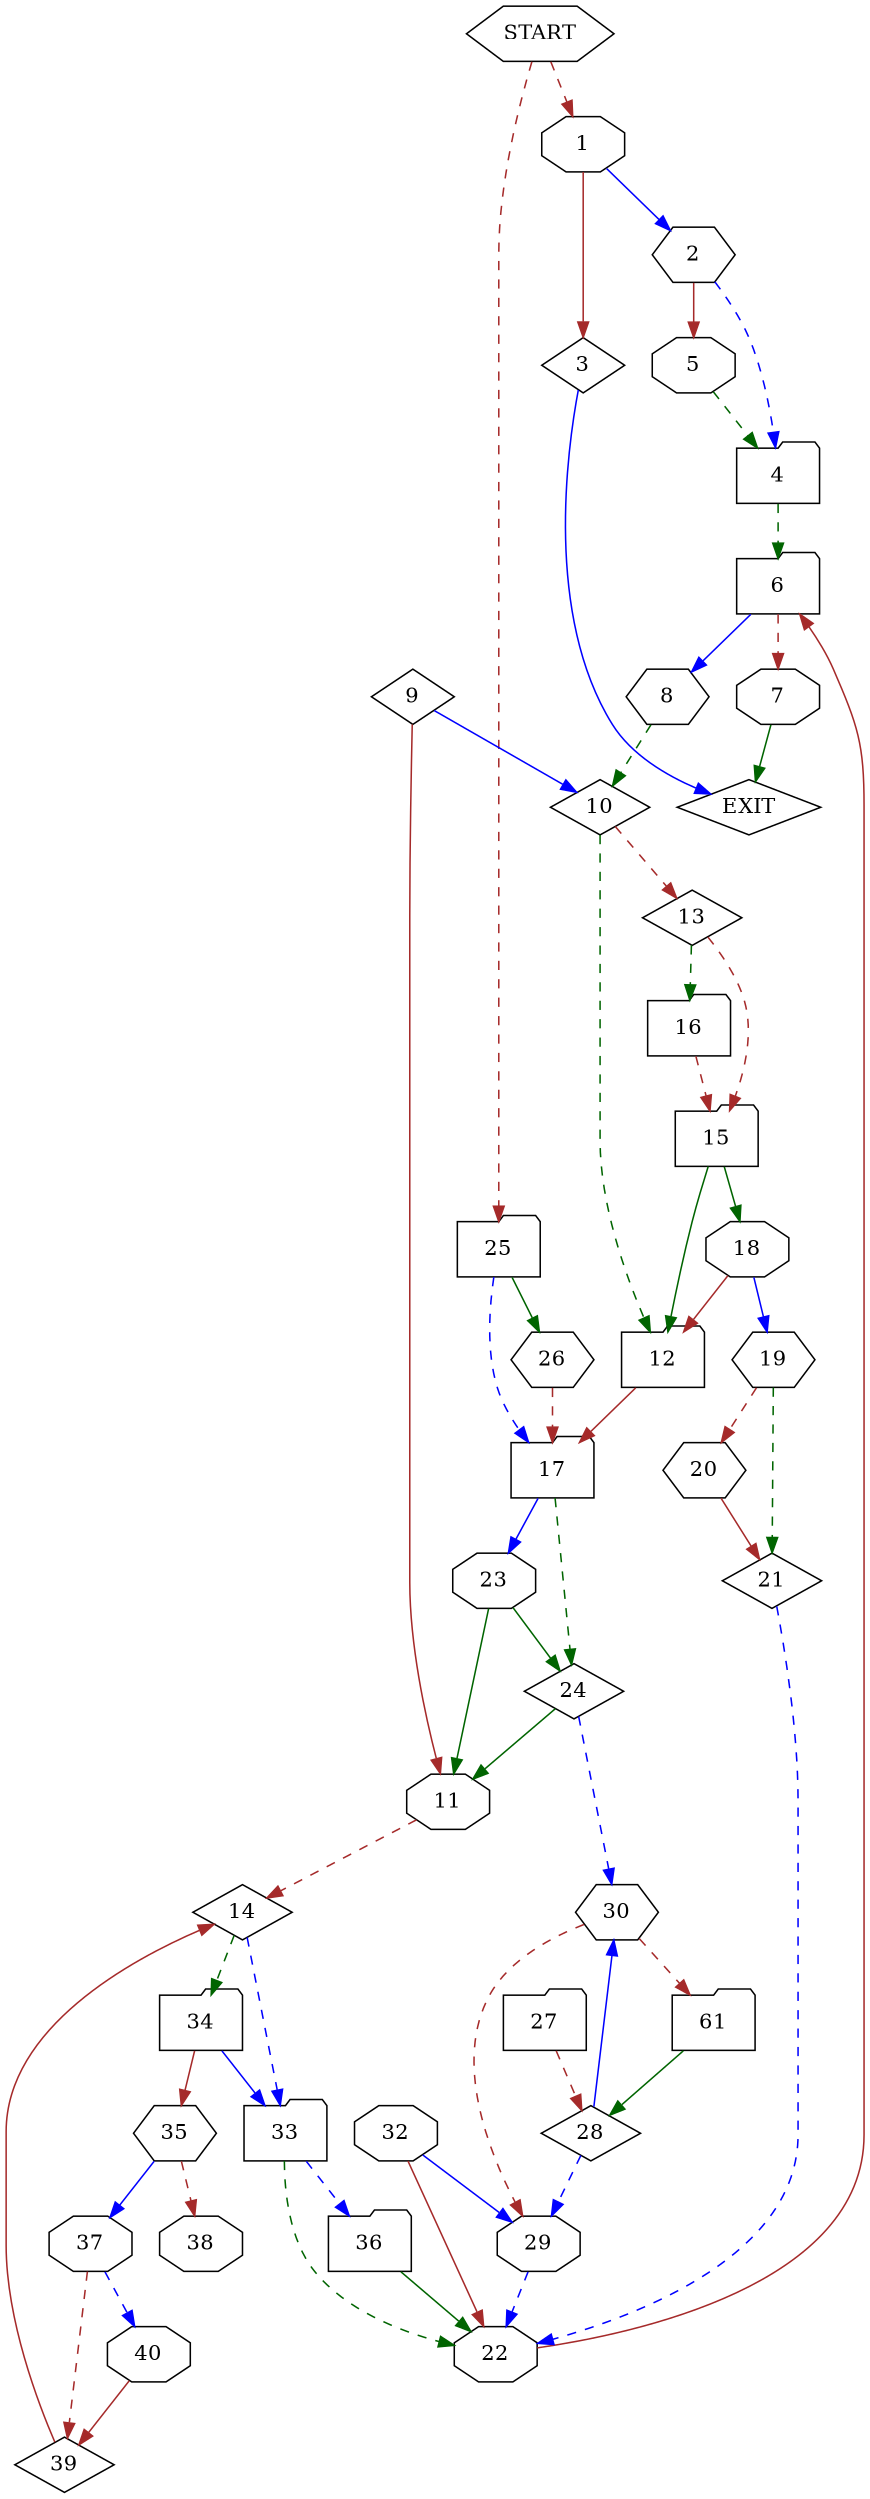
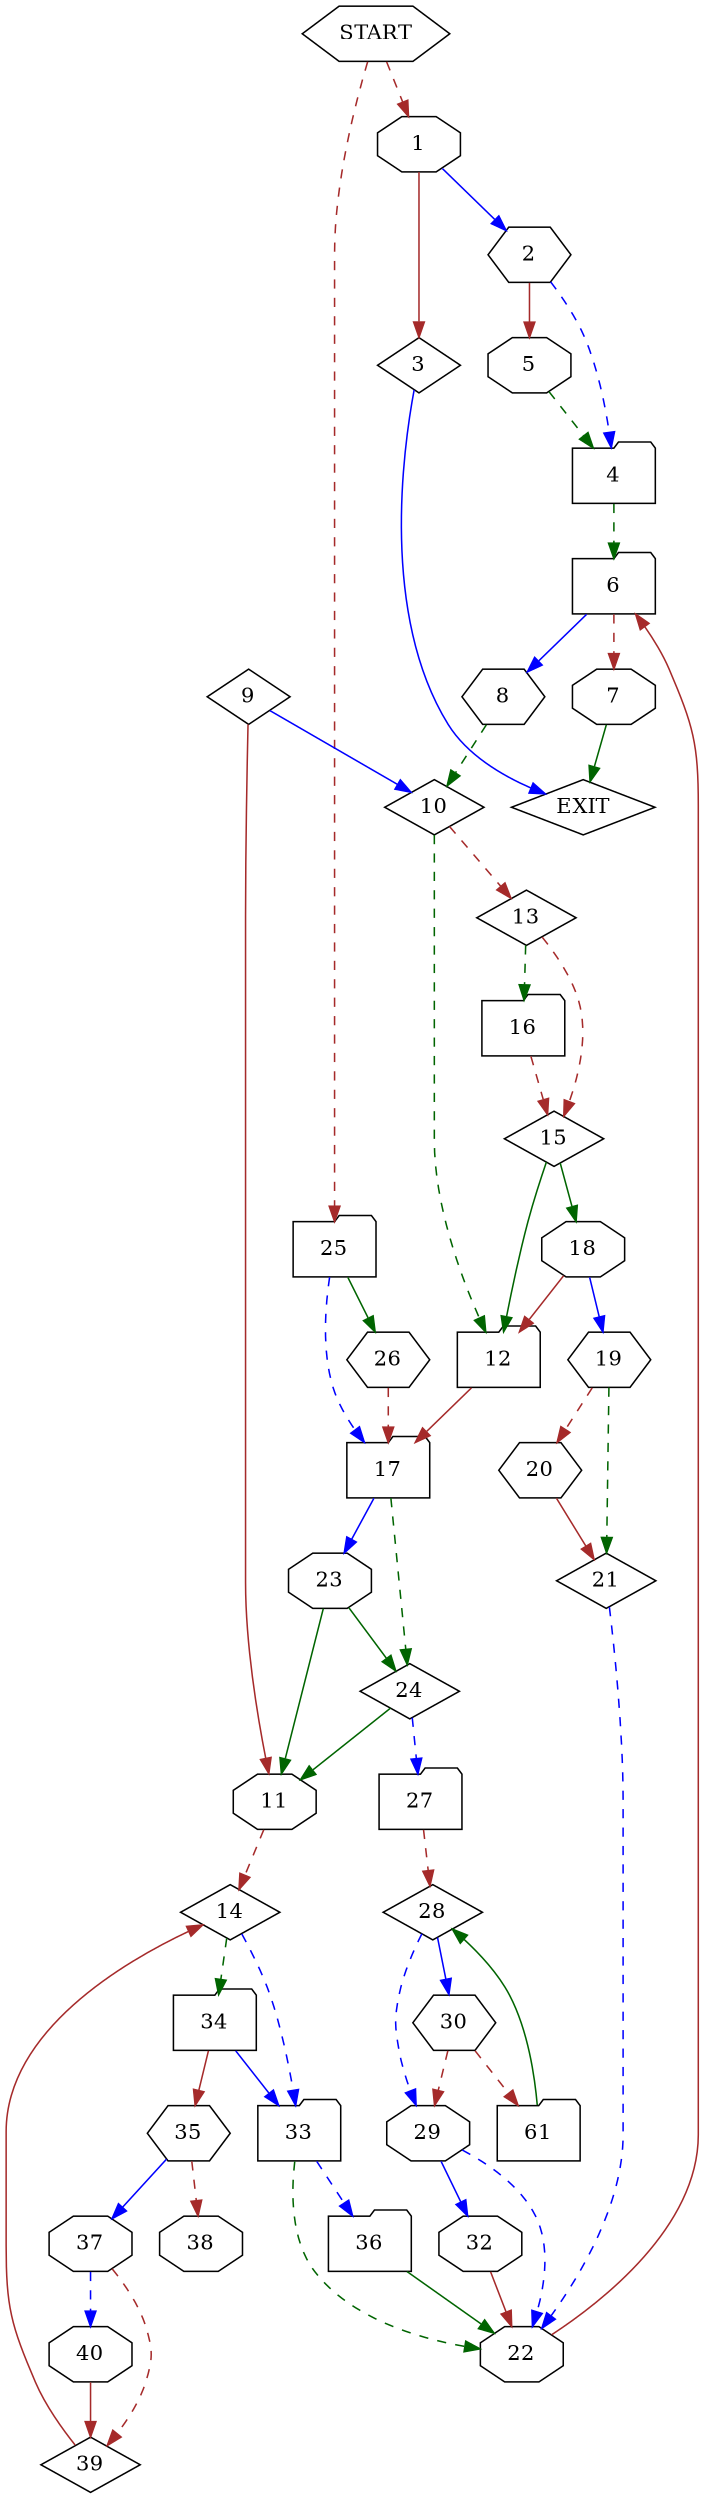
(717, 1139) -> (554, 1139)
(594, 1793) -> (414, 1738)
(461, 2184) -> (451, 2182)
